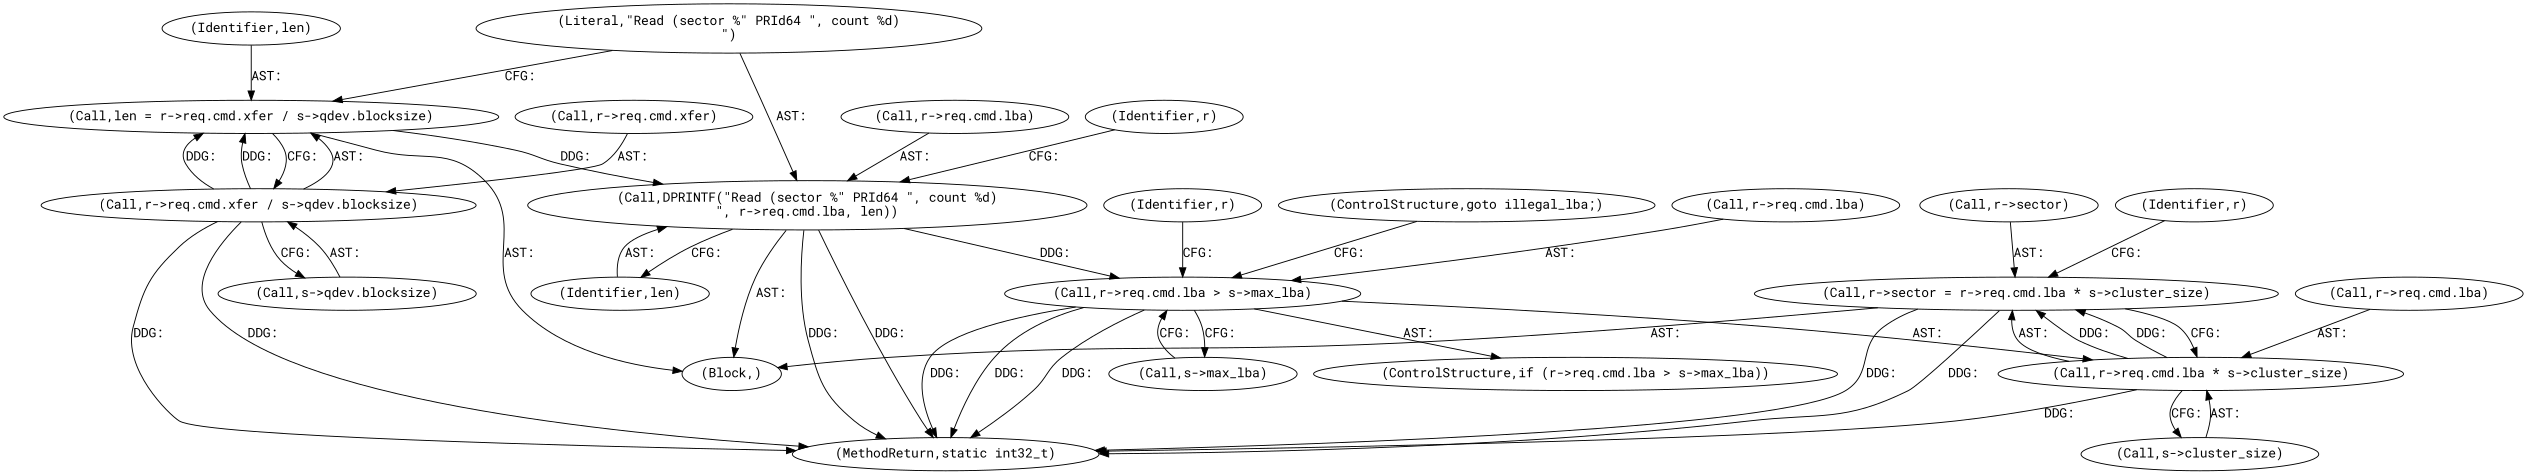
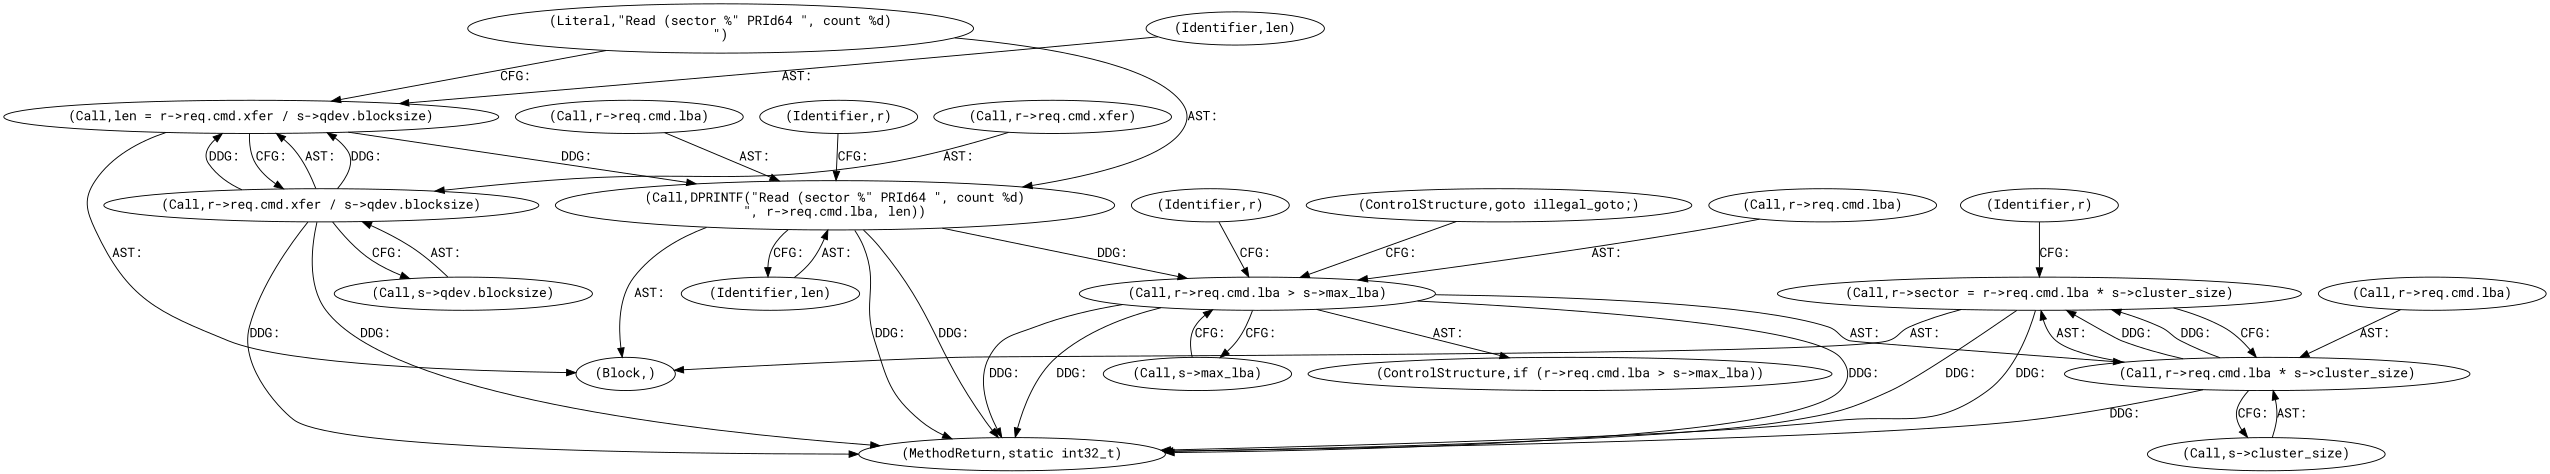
(1467, 205) -> (1499, 205)
(2009, 205) -> none
